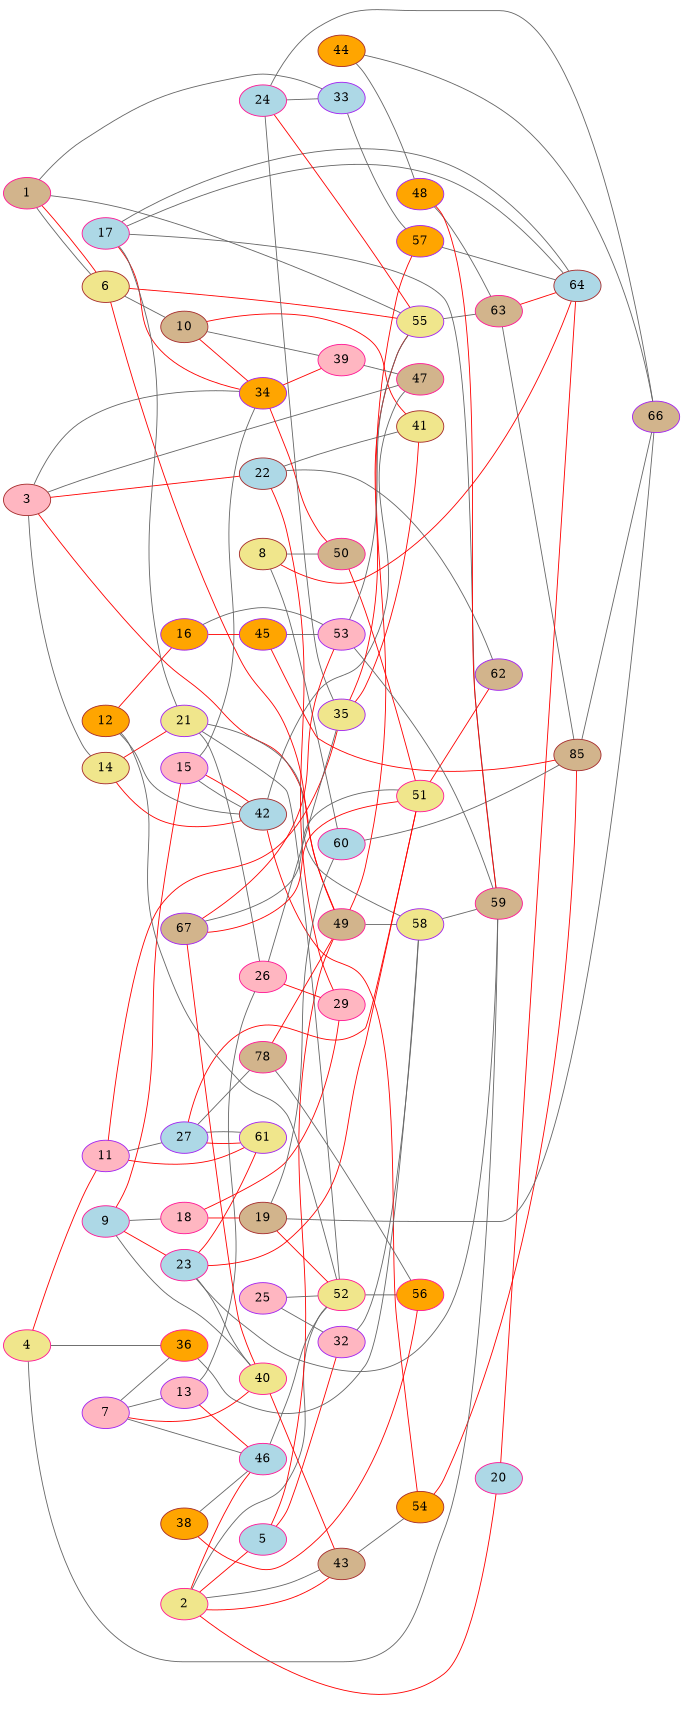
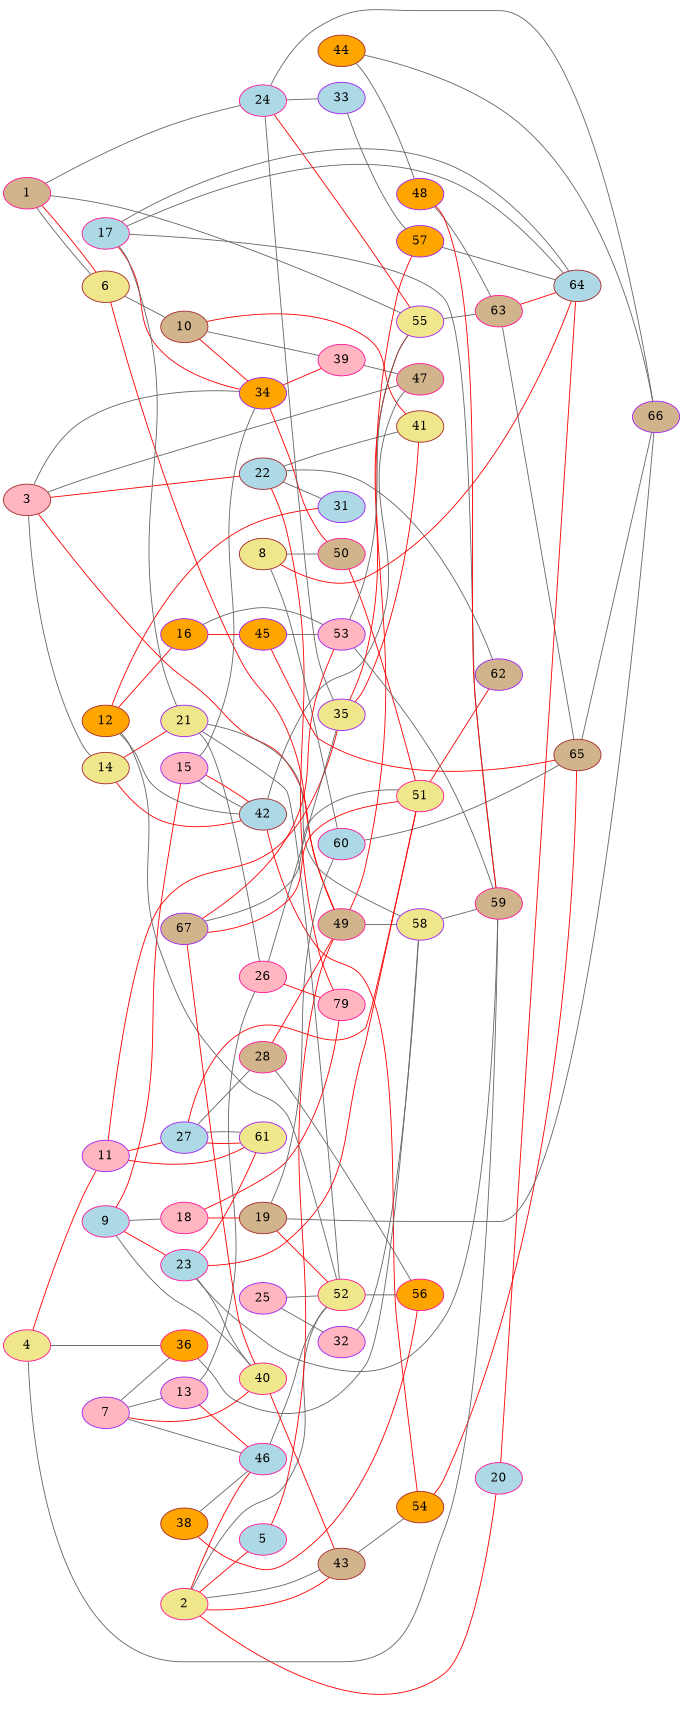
(169, 94) -> (140, 137)
(263, 301) -> none
none -> (342, 507)
(577, 755) -> (577, 755)
(342, 1005) -> (342, 1005)
(263, 1057) -> (263, 1057)
(145, 1147) -> (145, 1147)
(310, 1444) -> none
